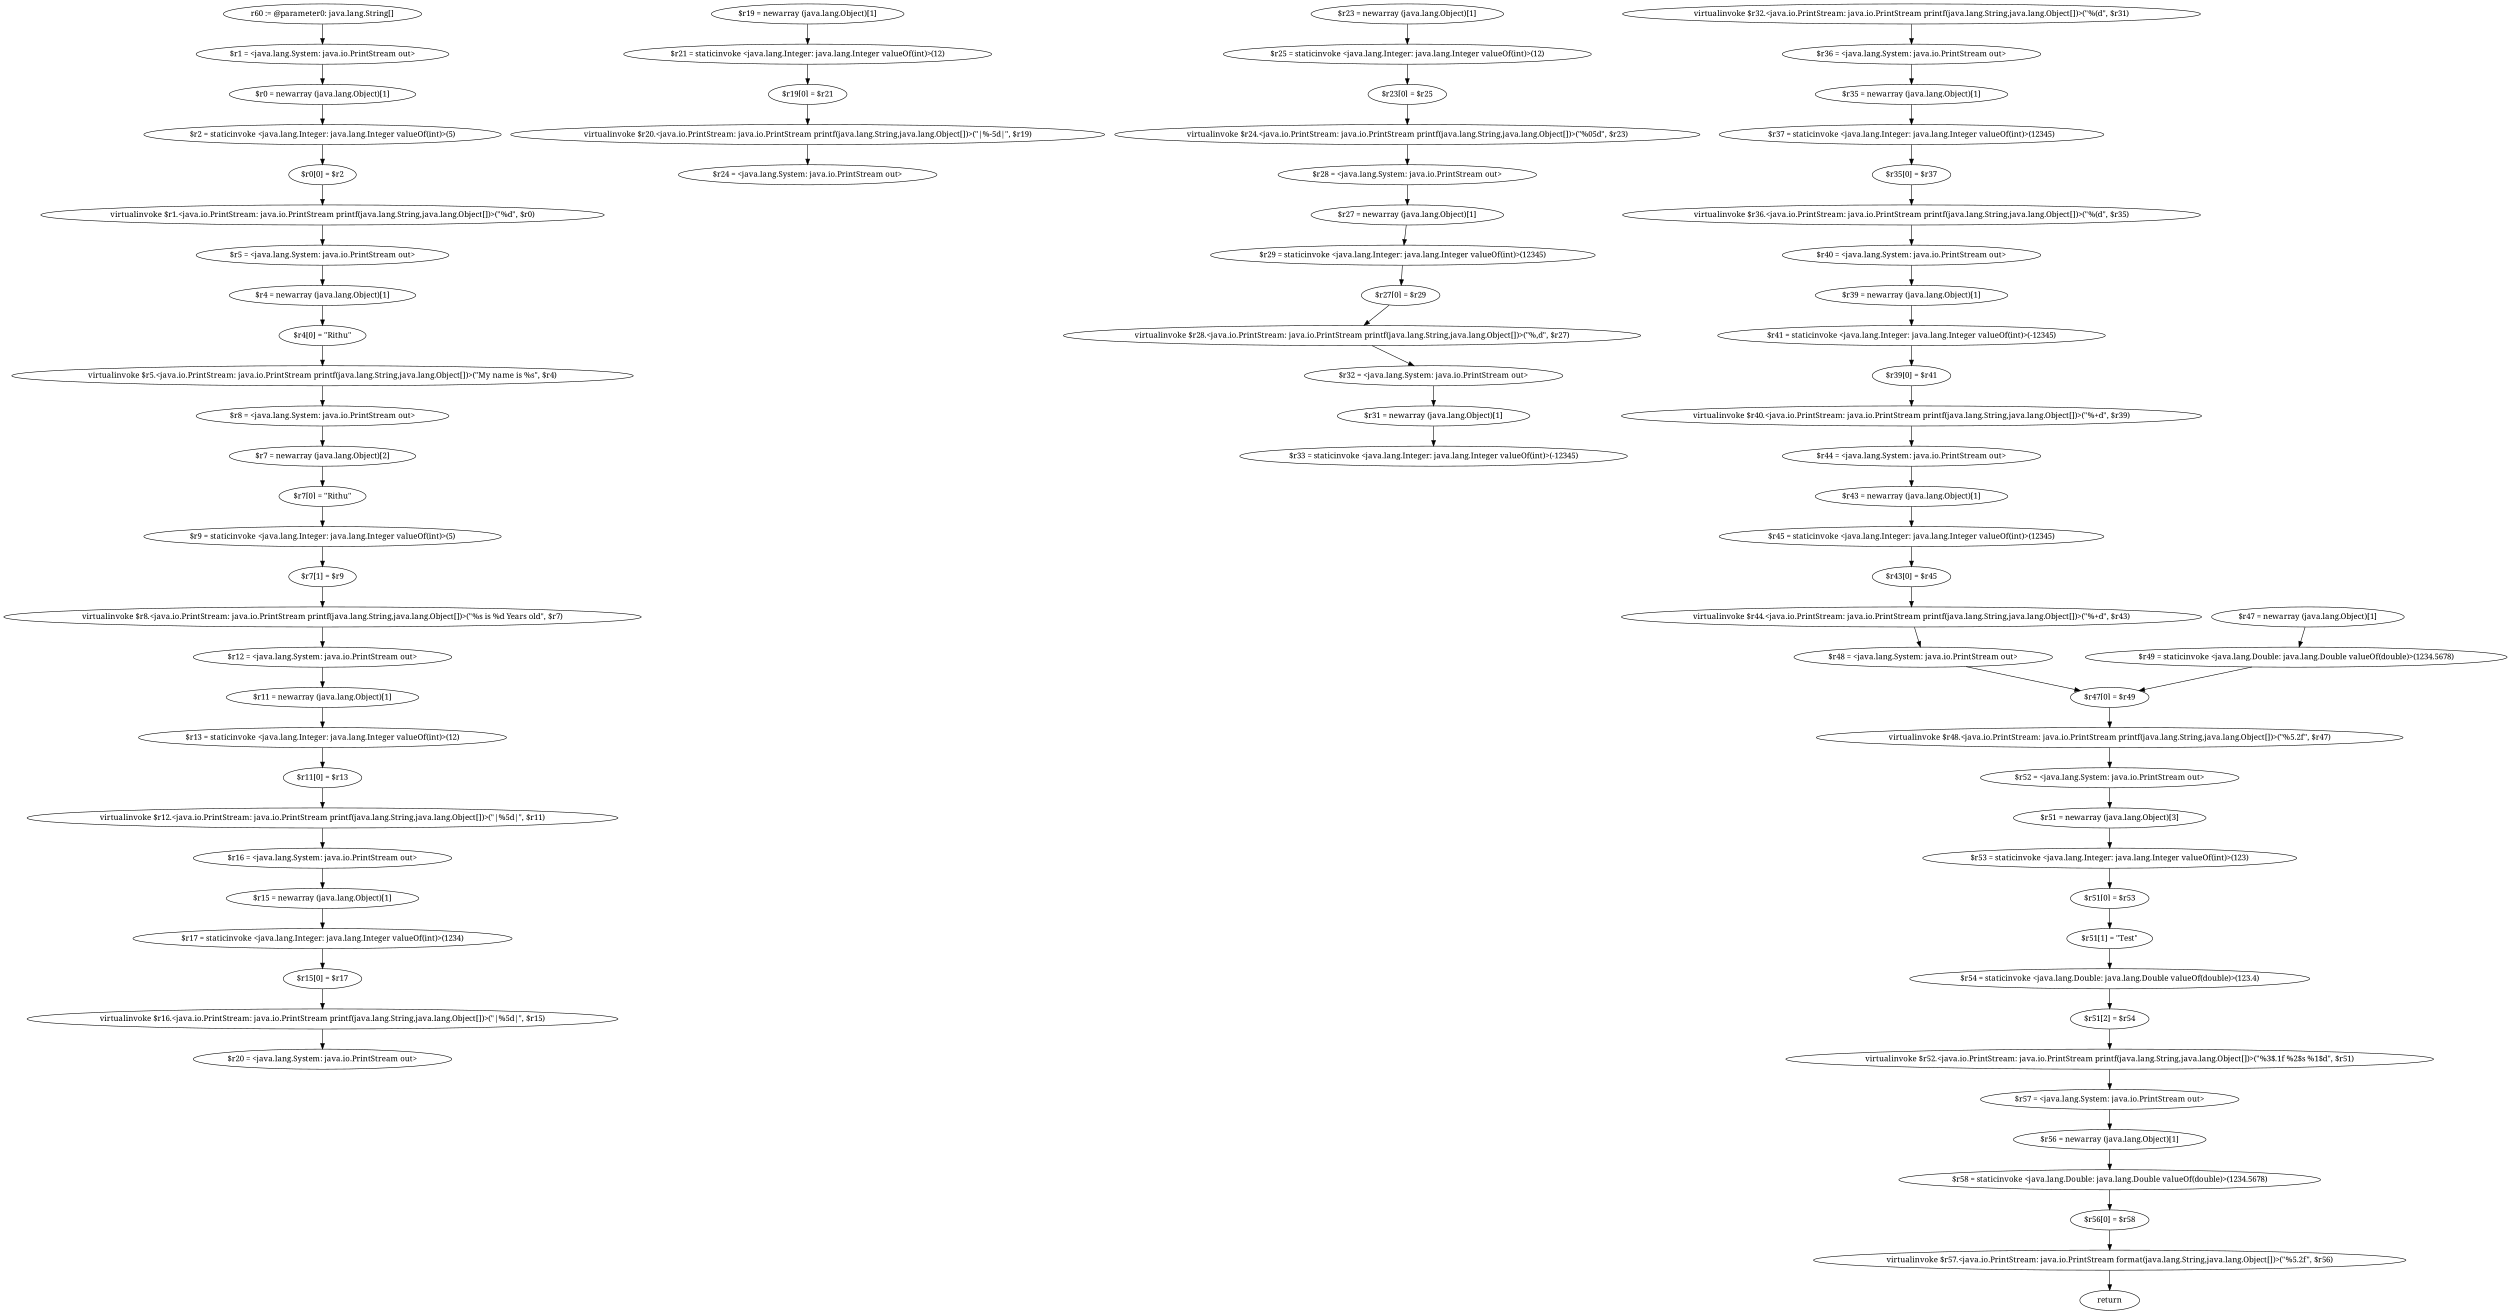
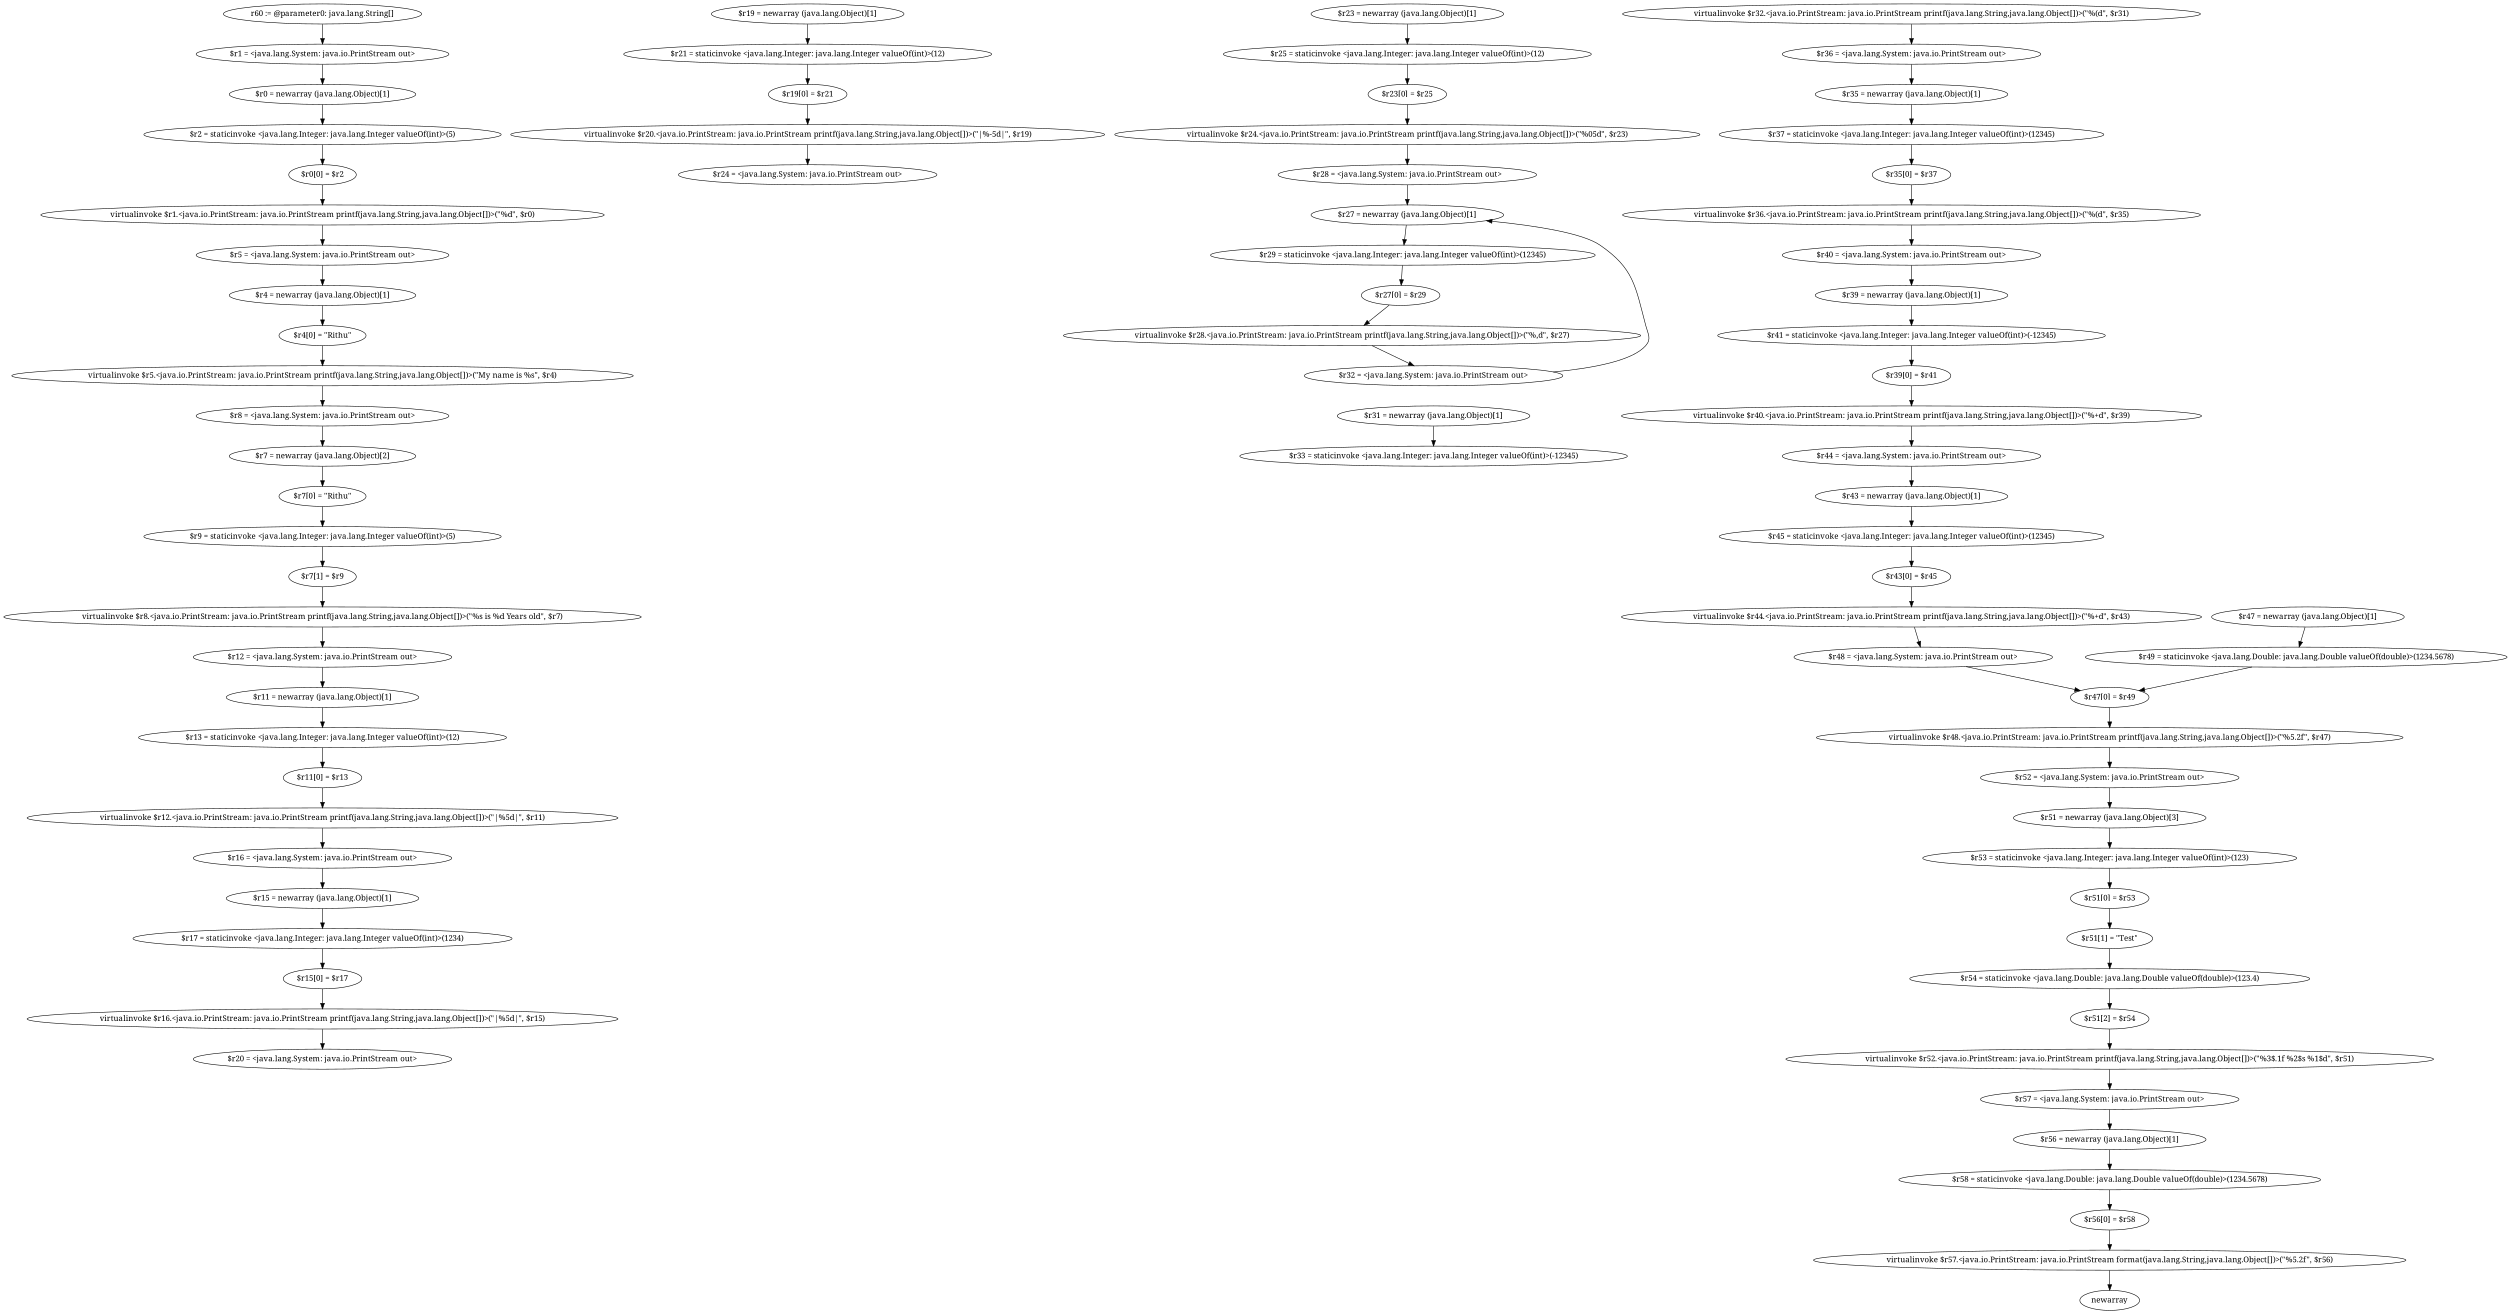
(1434, 393) -> (1633, 284)
(2110, 1300) -> (2110, 1300)
